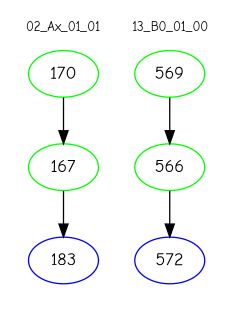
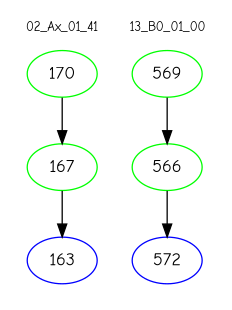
(63, 28) -> (62, 28)
(63, 260) -> (62, 260)
